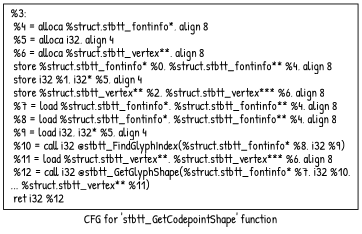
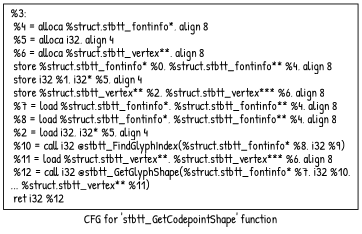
(79, 133) -> (80, 133)
